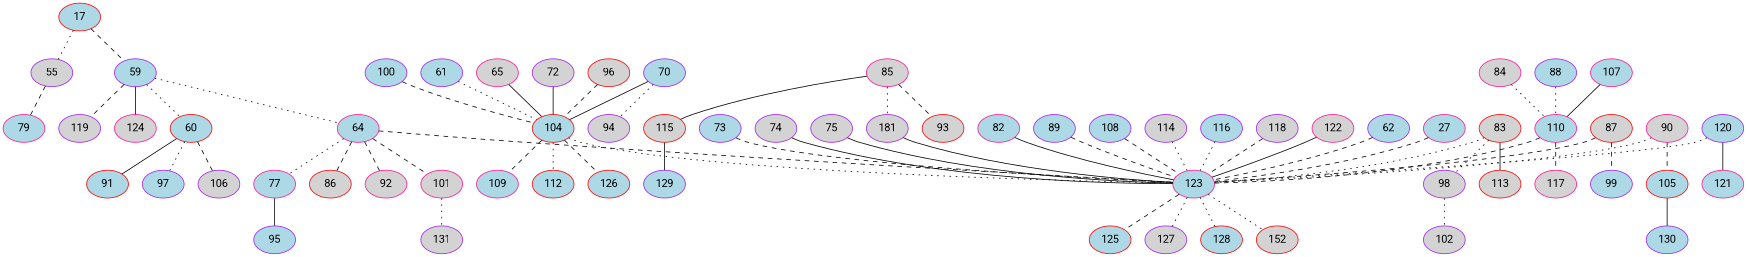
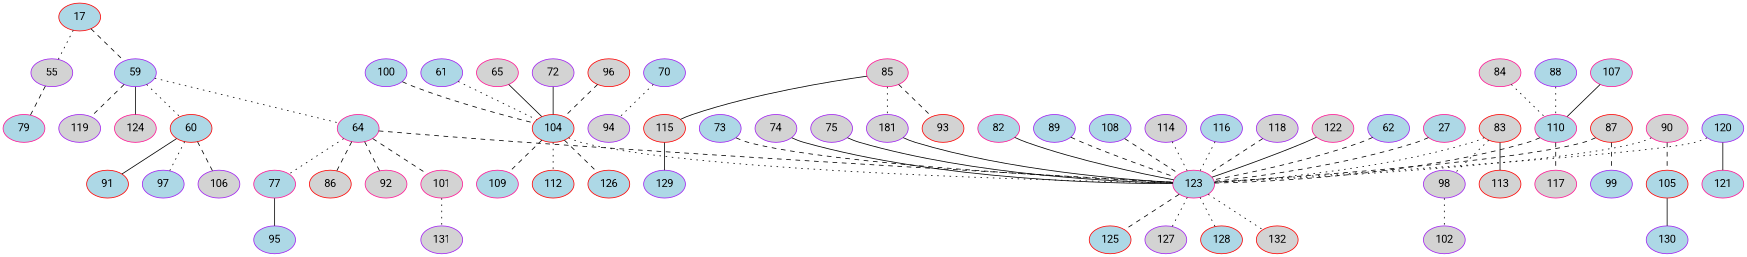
(609, 101) -> none
(1277, 240) -> (1277, 240)
